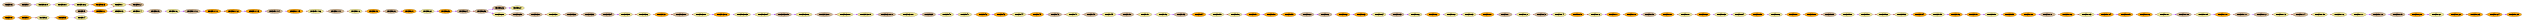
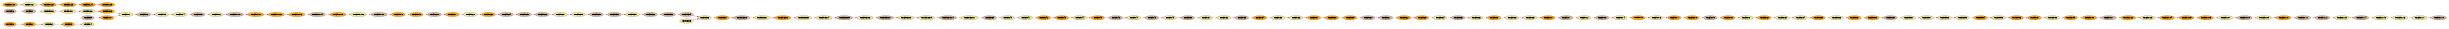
(109, 11) -> (152, 14)
(355, 11) -> (398, 14)
(490, 13) -> (569, 14)
(616, 14) -> (695, 16)
(1243, 14) -> (1304, 18)
(2398, 14) -> none
